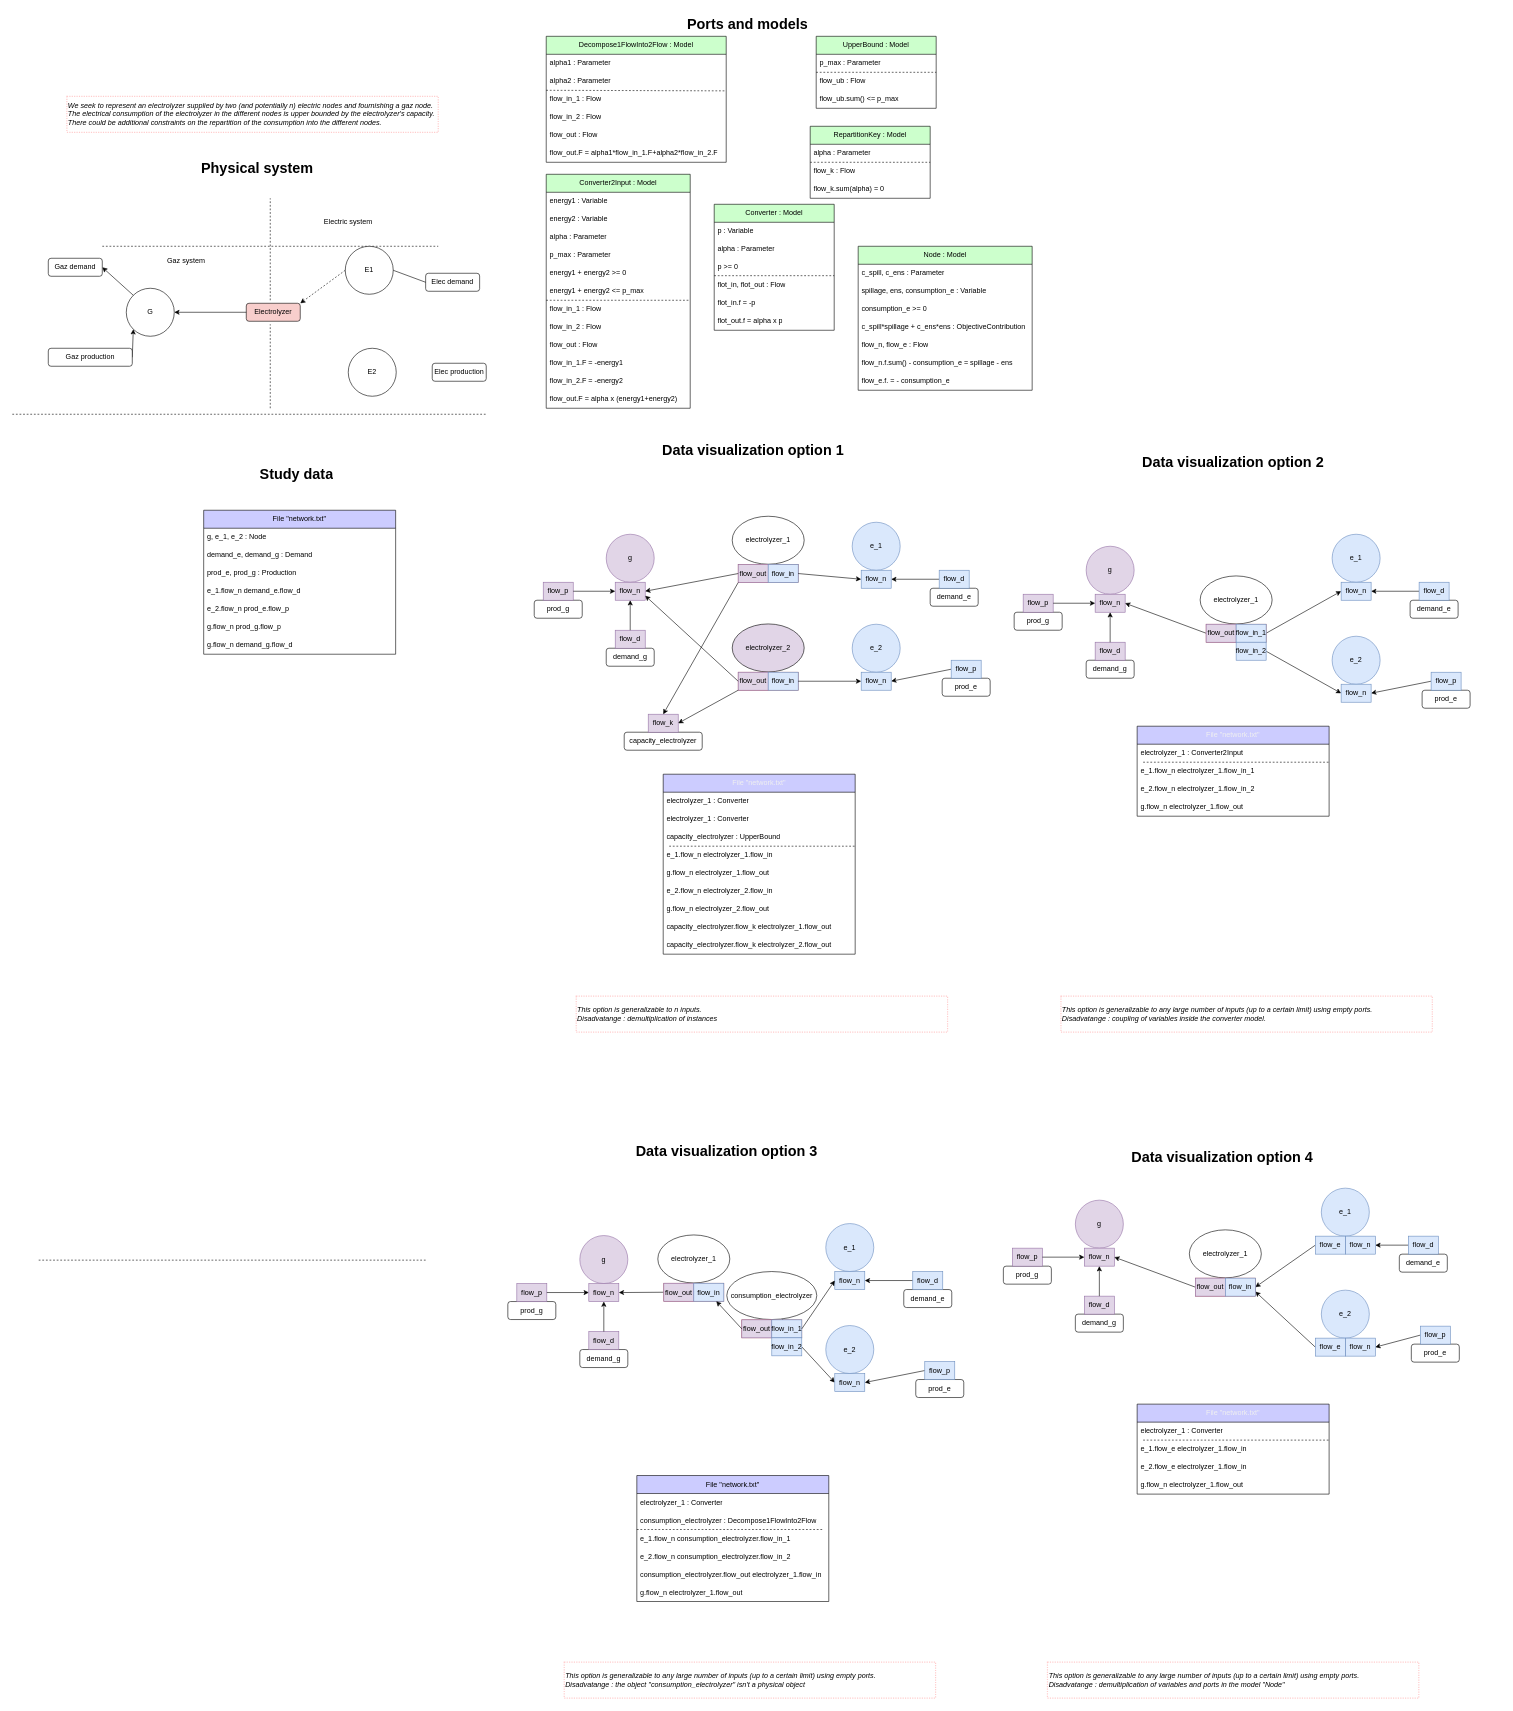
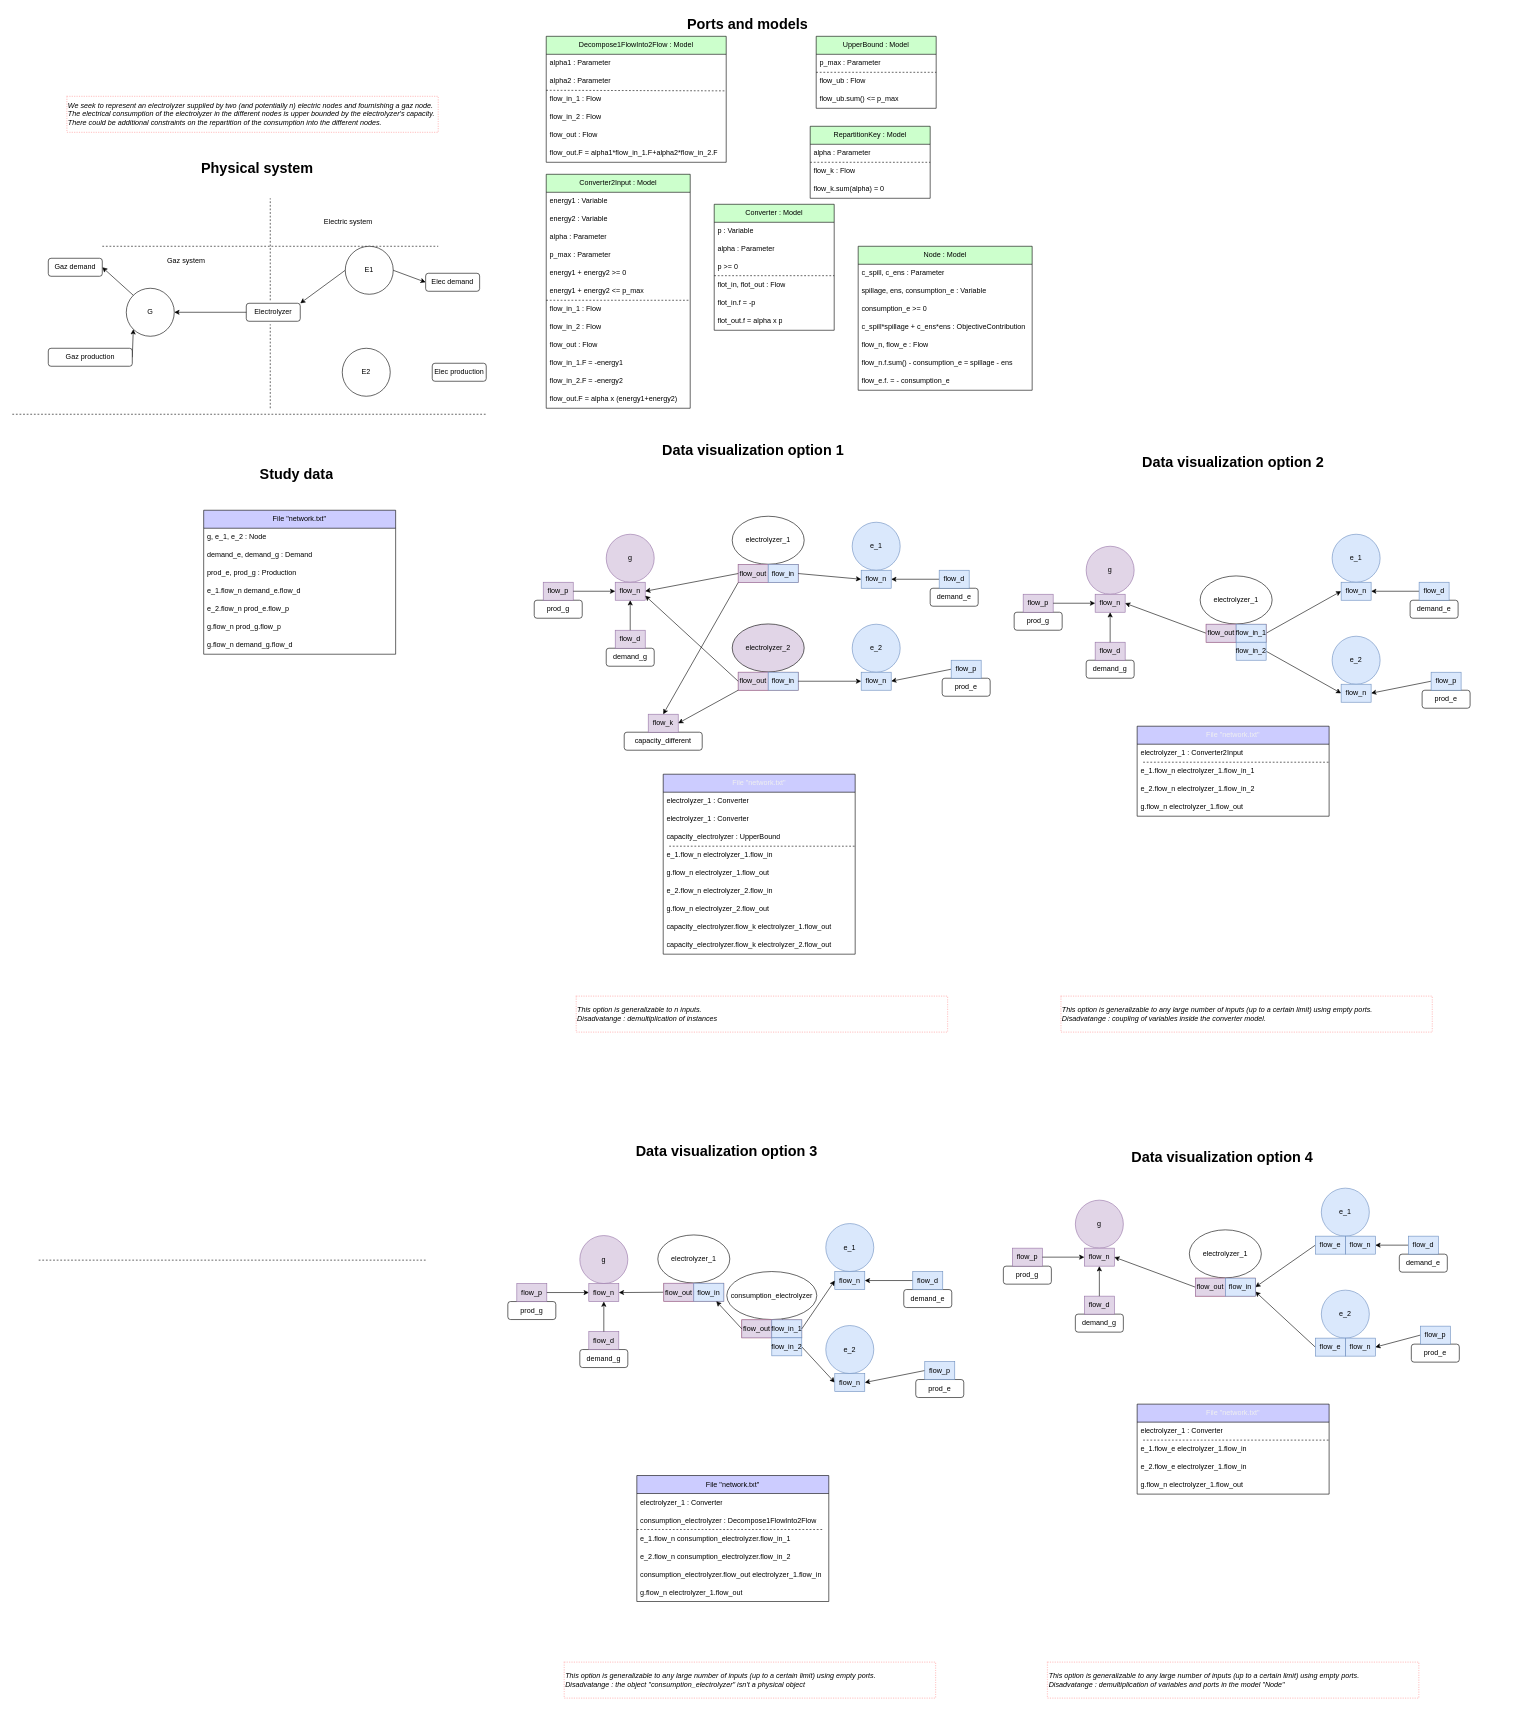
(422, 281) -> (420, 280)
(325, 285) -> (325, 285)
(273, 312) -> (273, 312)
(372, 372) -> (366, 372)
(663, 741) -> (663, 741)
